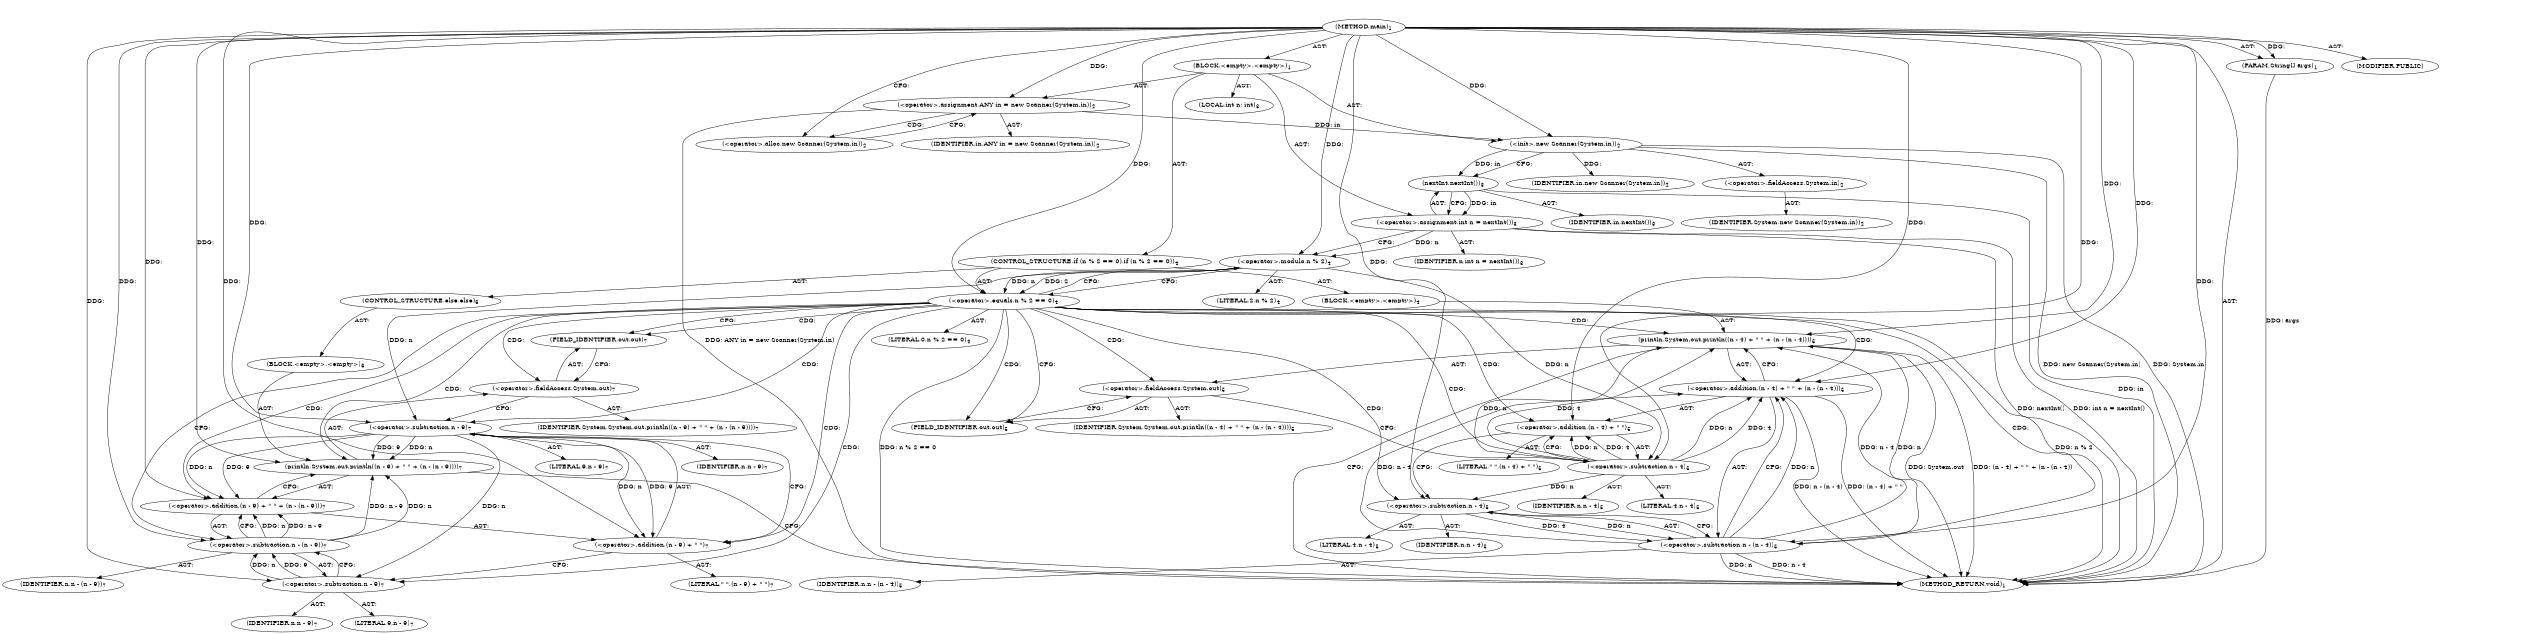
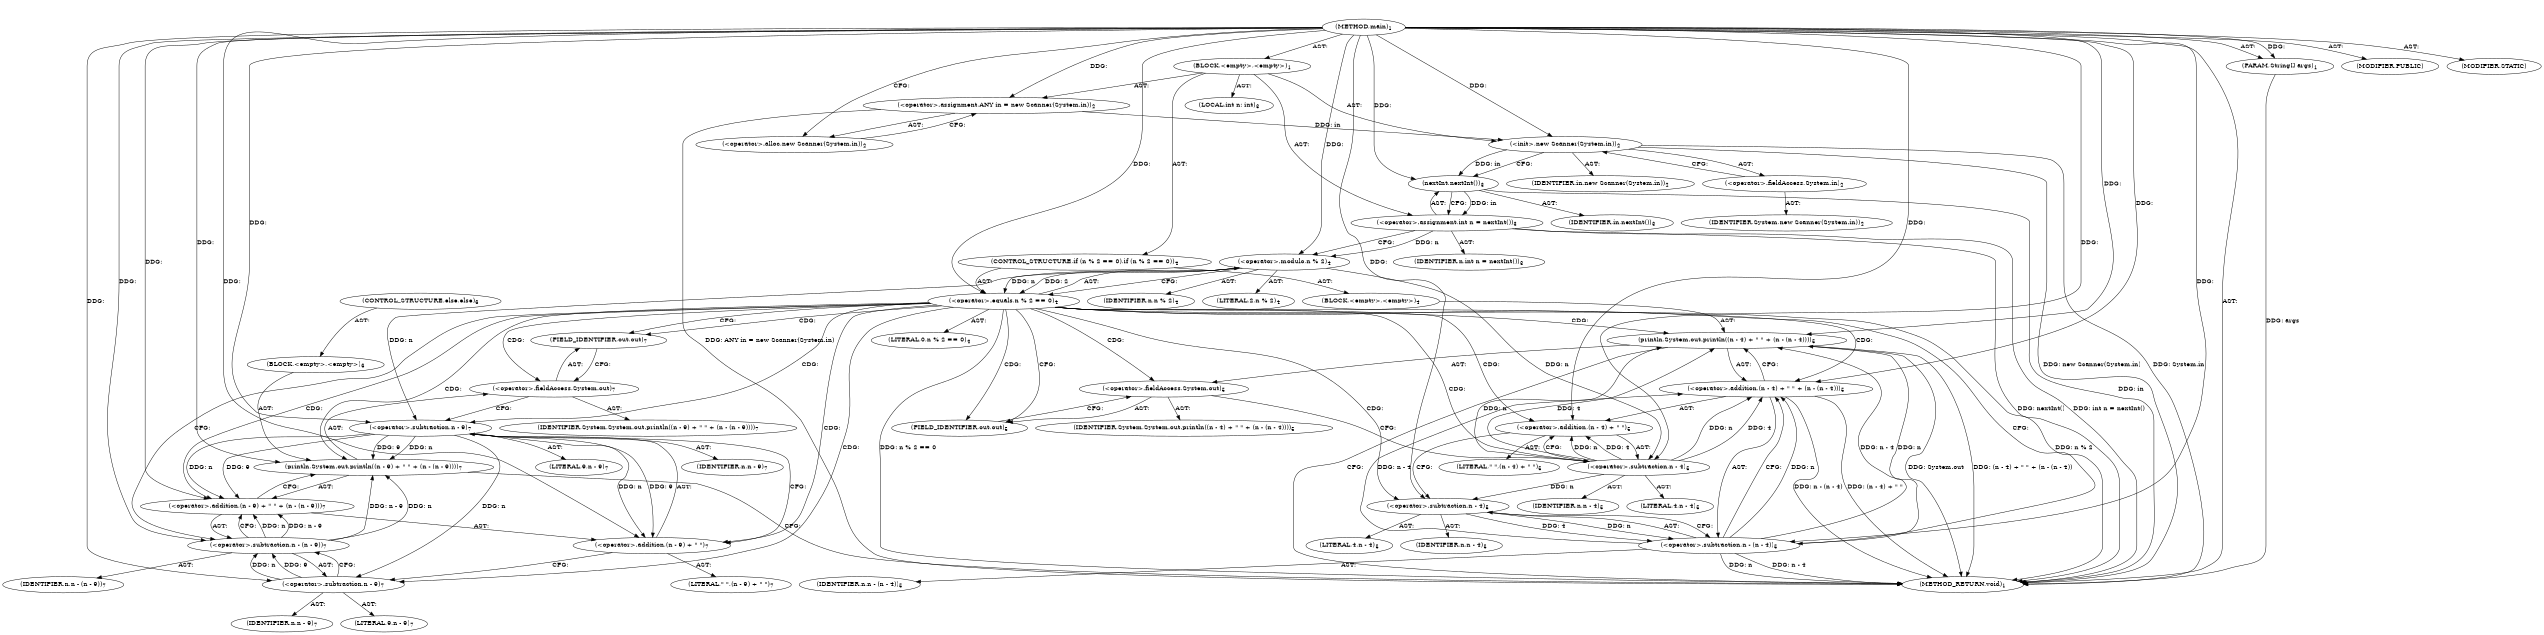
none -> (2494, 66)
none -> (1374, 117)
(917, 125) -> (917, 125)
(1015, 145) -> none
(1594, 164) -> (1594, 164)
none -> (1676, 165)
(744, 282) -> none
(1093, 282) -> (1093, 282)
none -> (1141, 301)
(2022, 428) -> (2022, 428)
